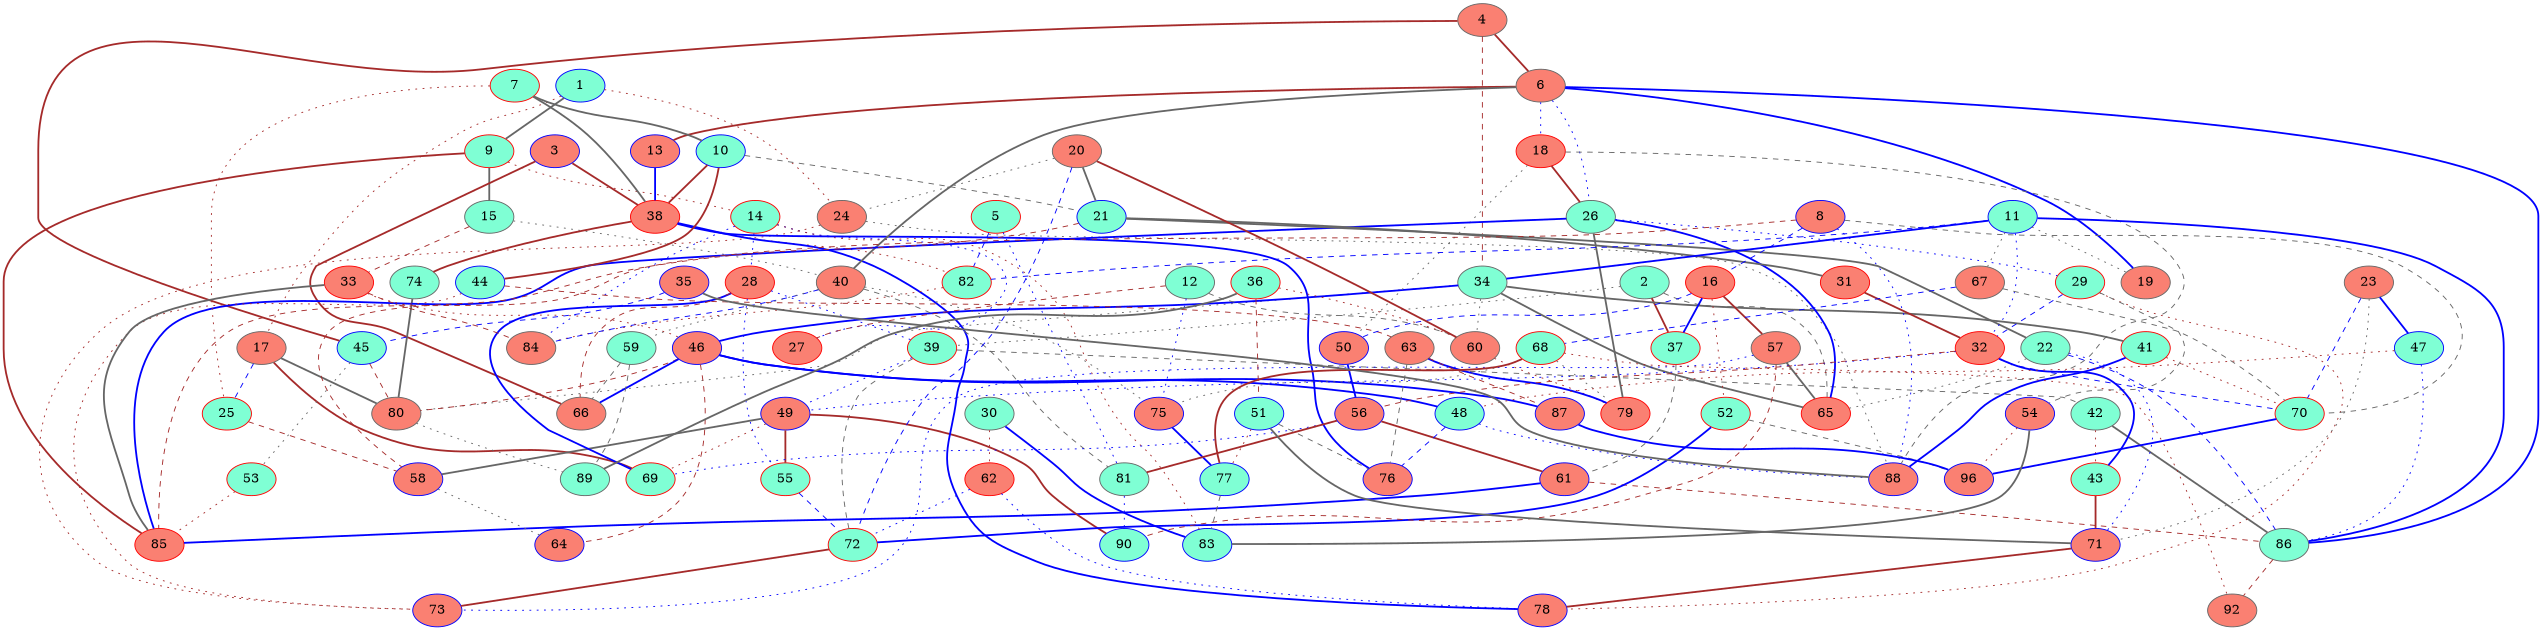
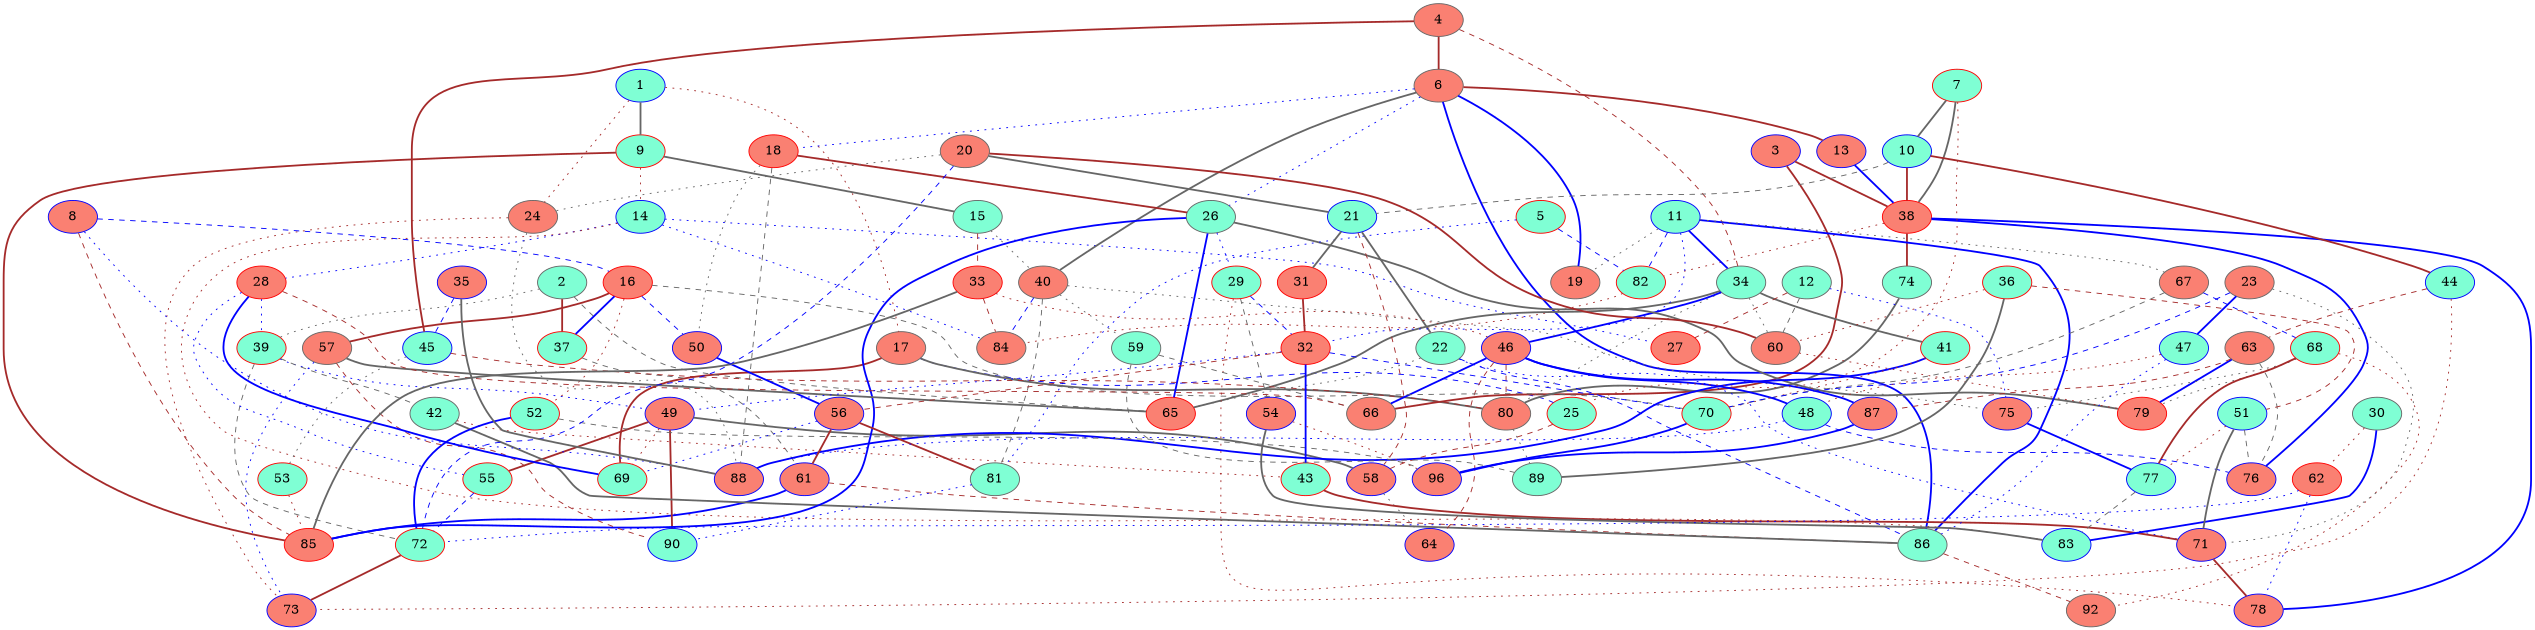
(755, 217) -> (641, 217)
(2259, 238) -> (954, 353)
